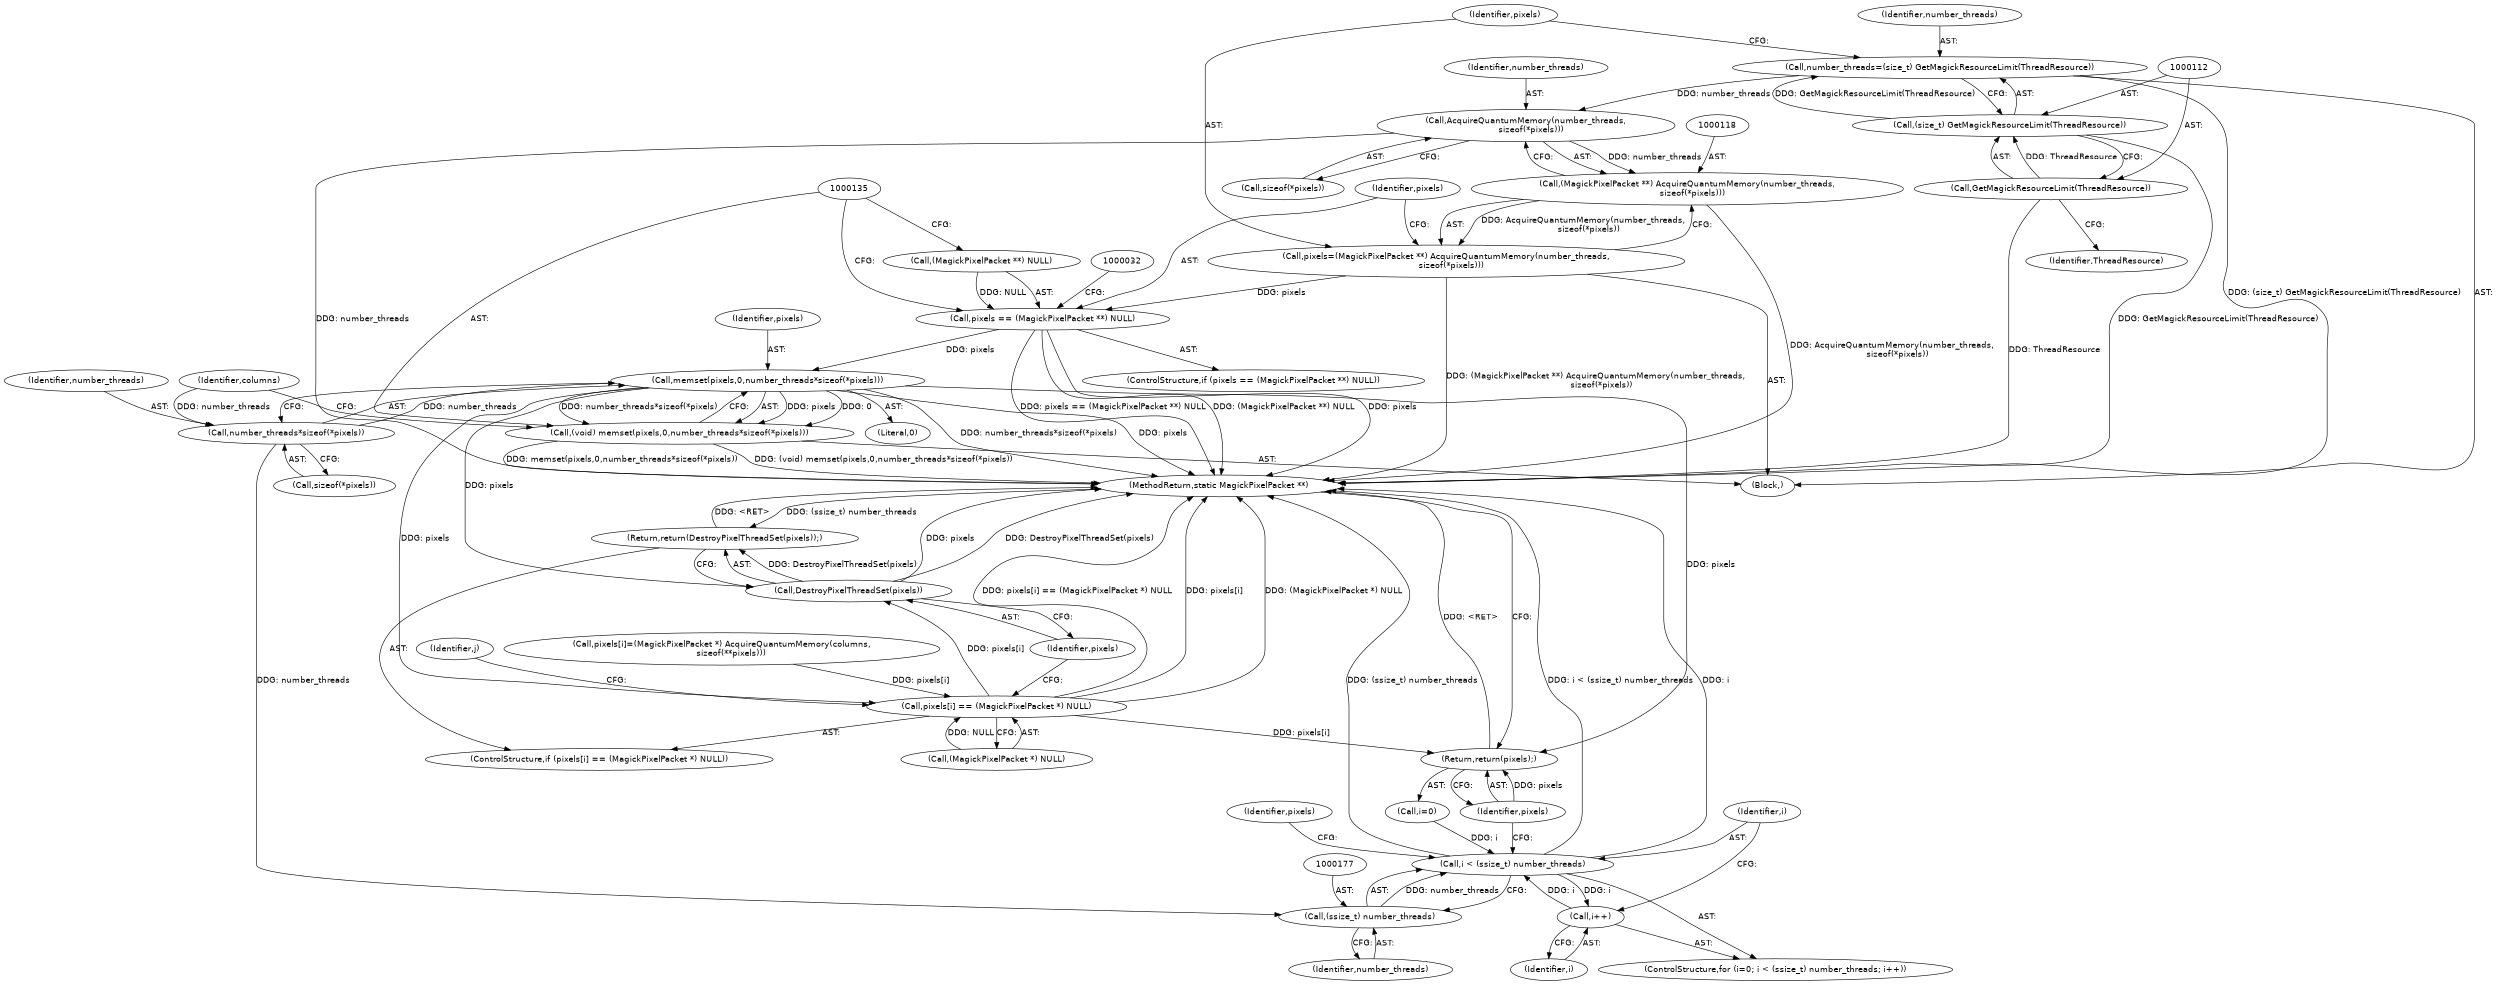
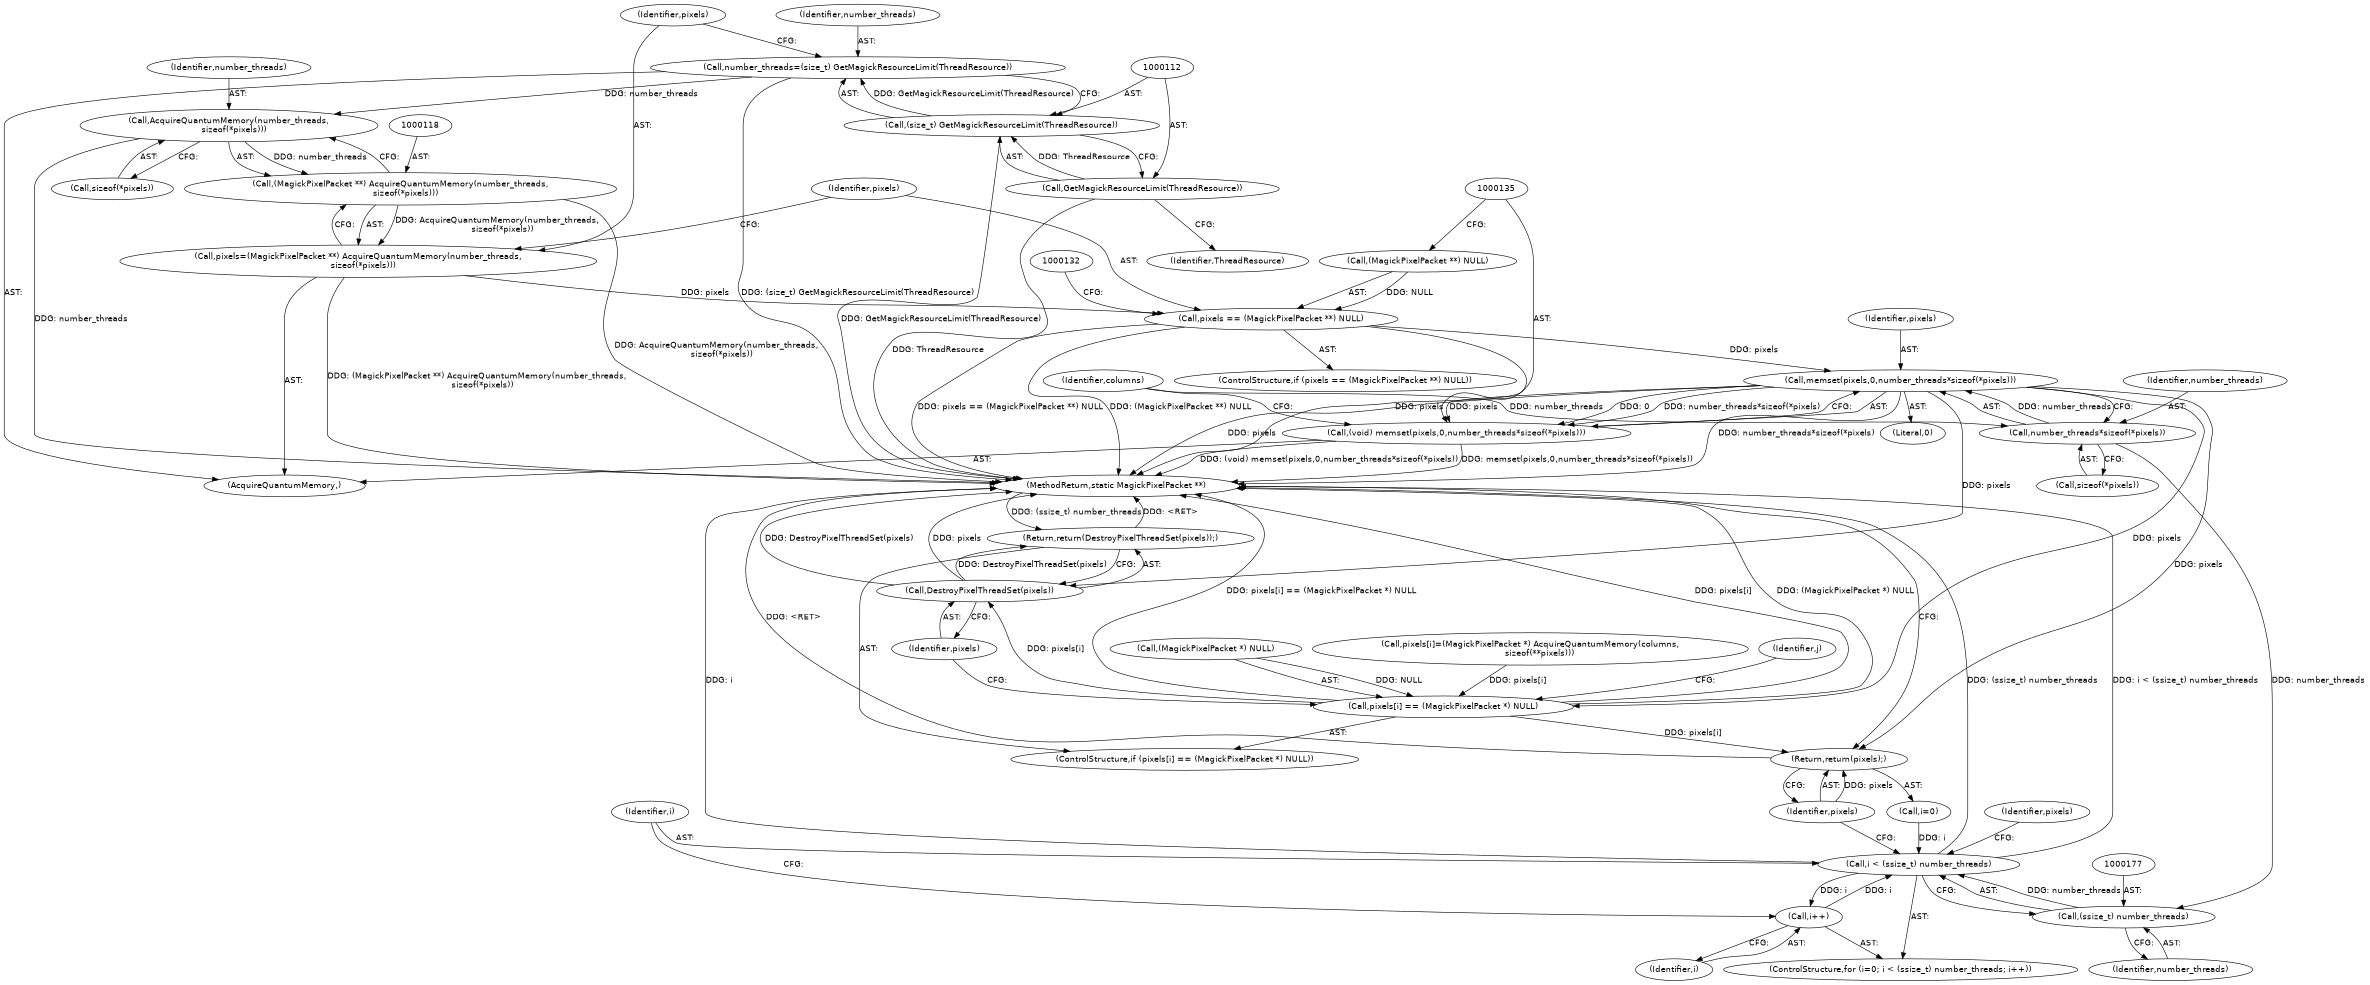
(1122, 261) -> (1062, 261)
(866, 286) -> none
(1768, 486) -> (285, 486)
(997, 730) -> none
